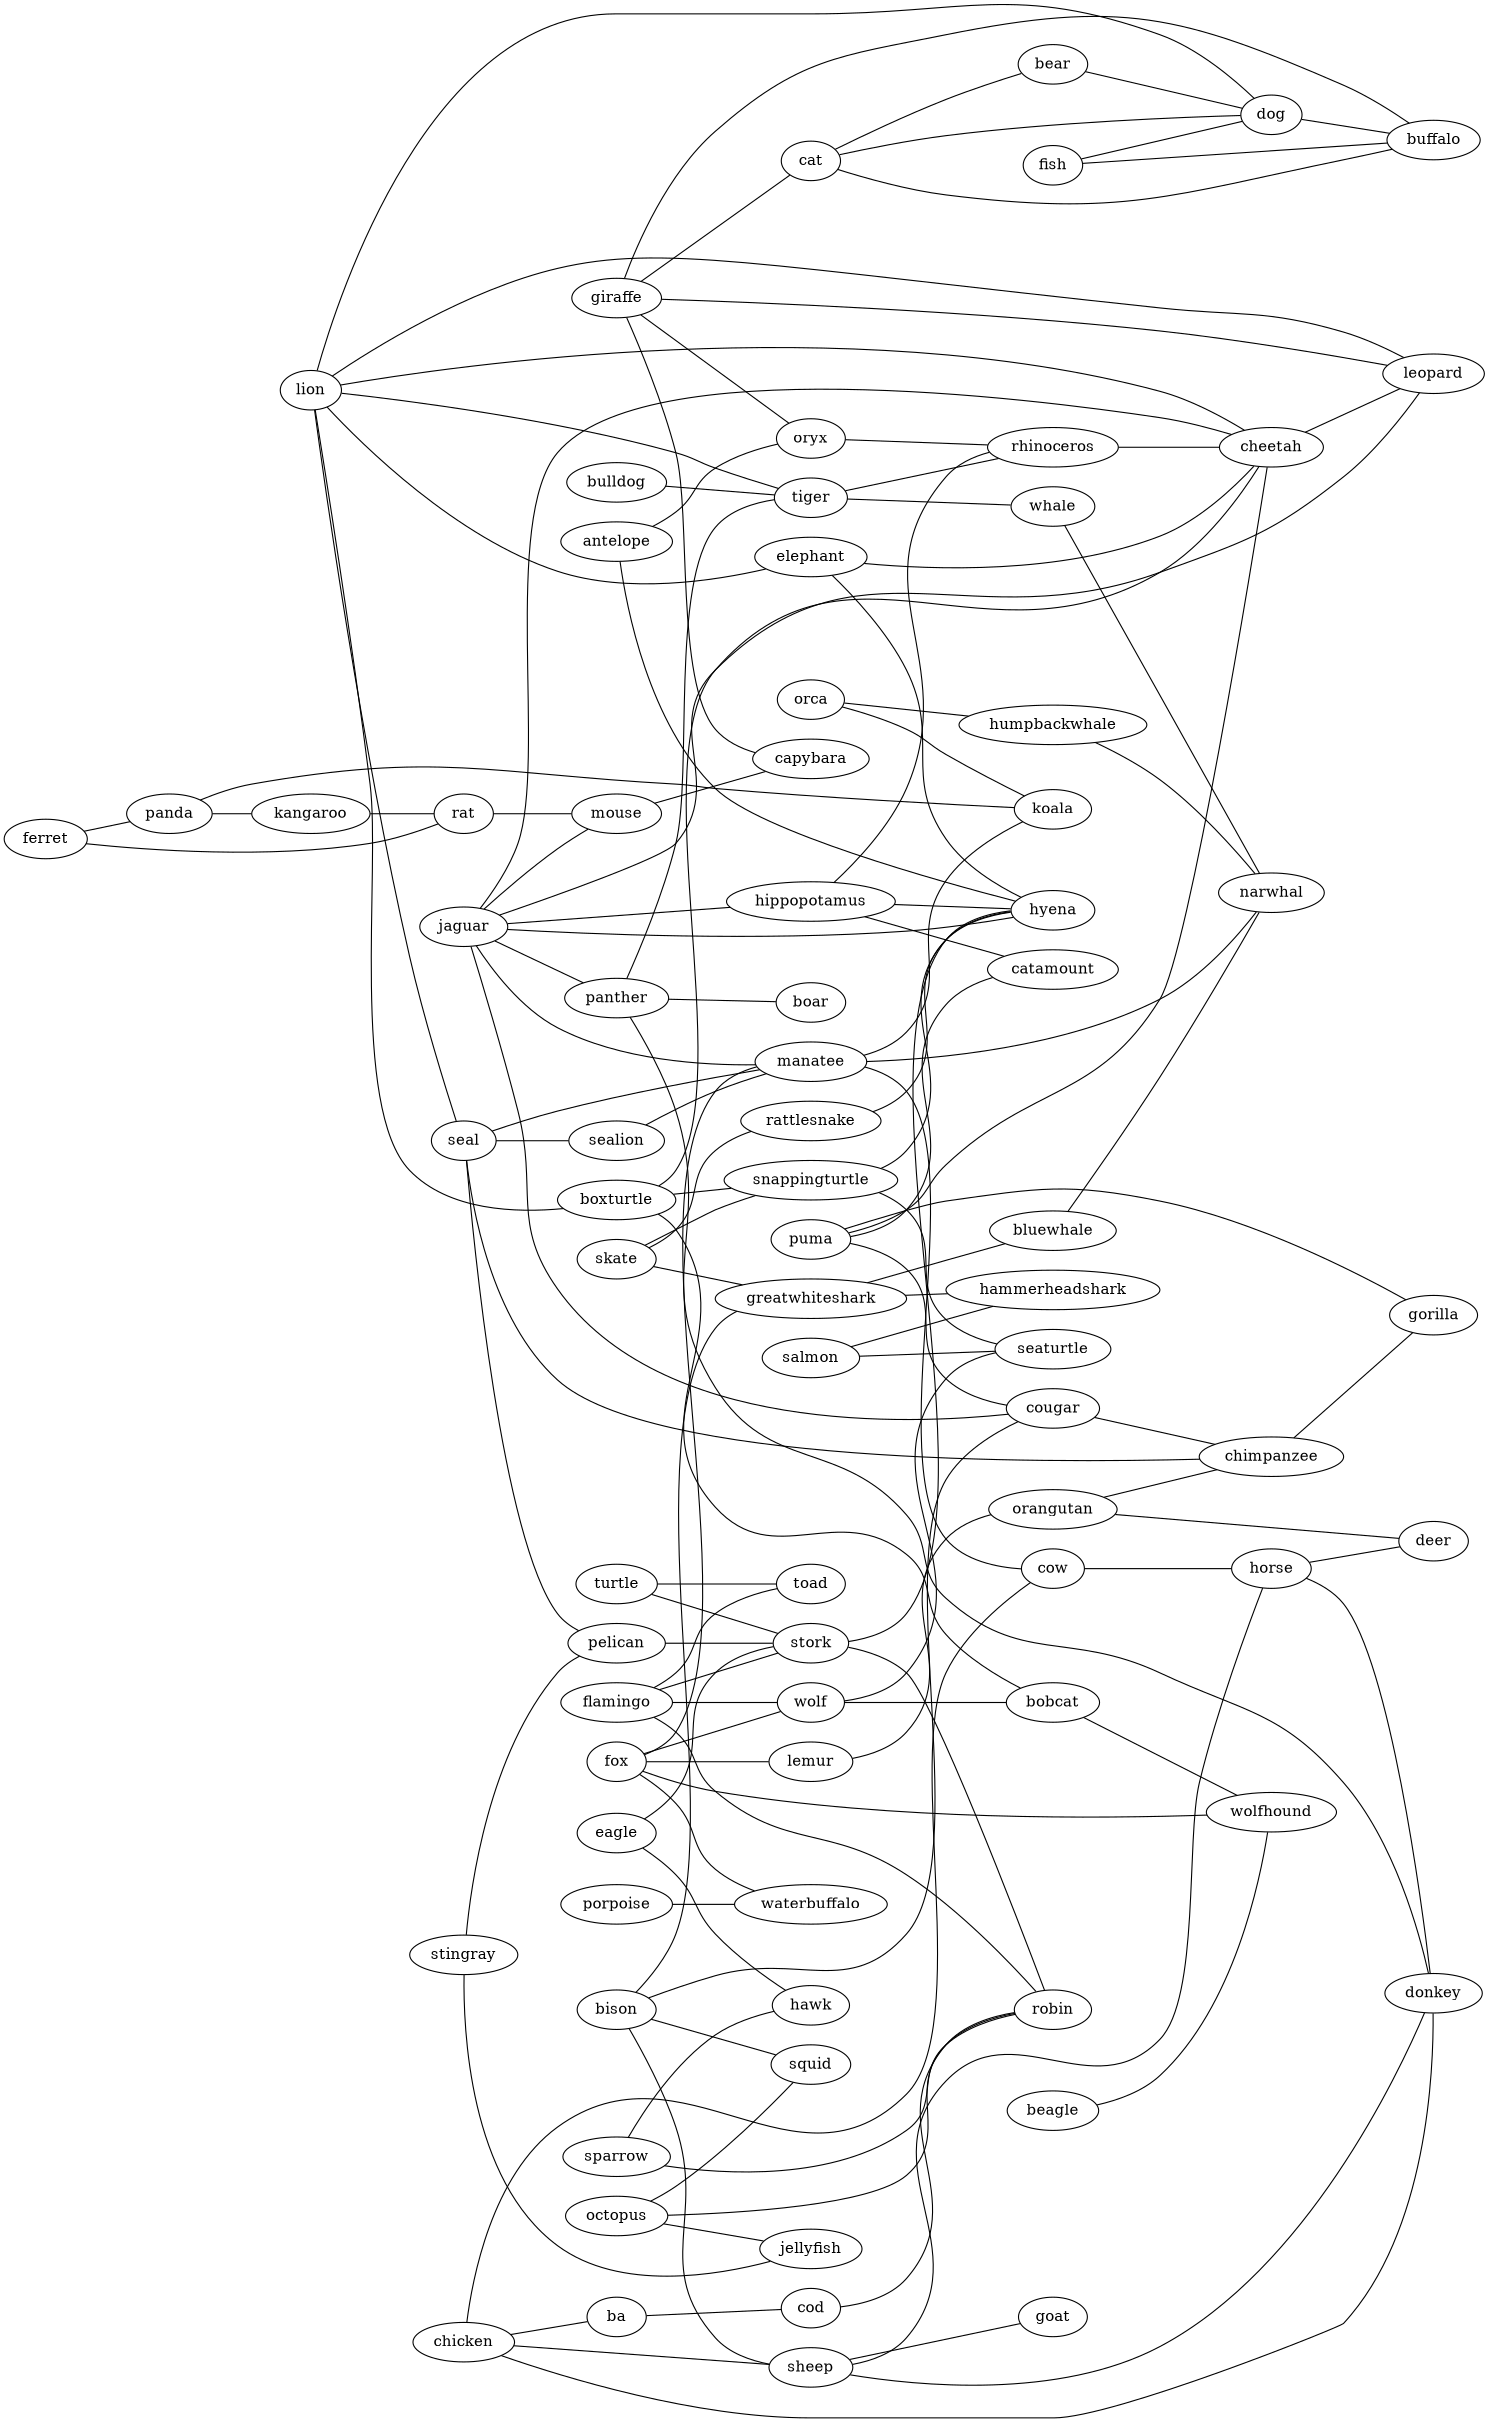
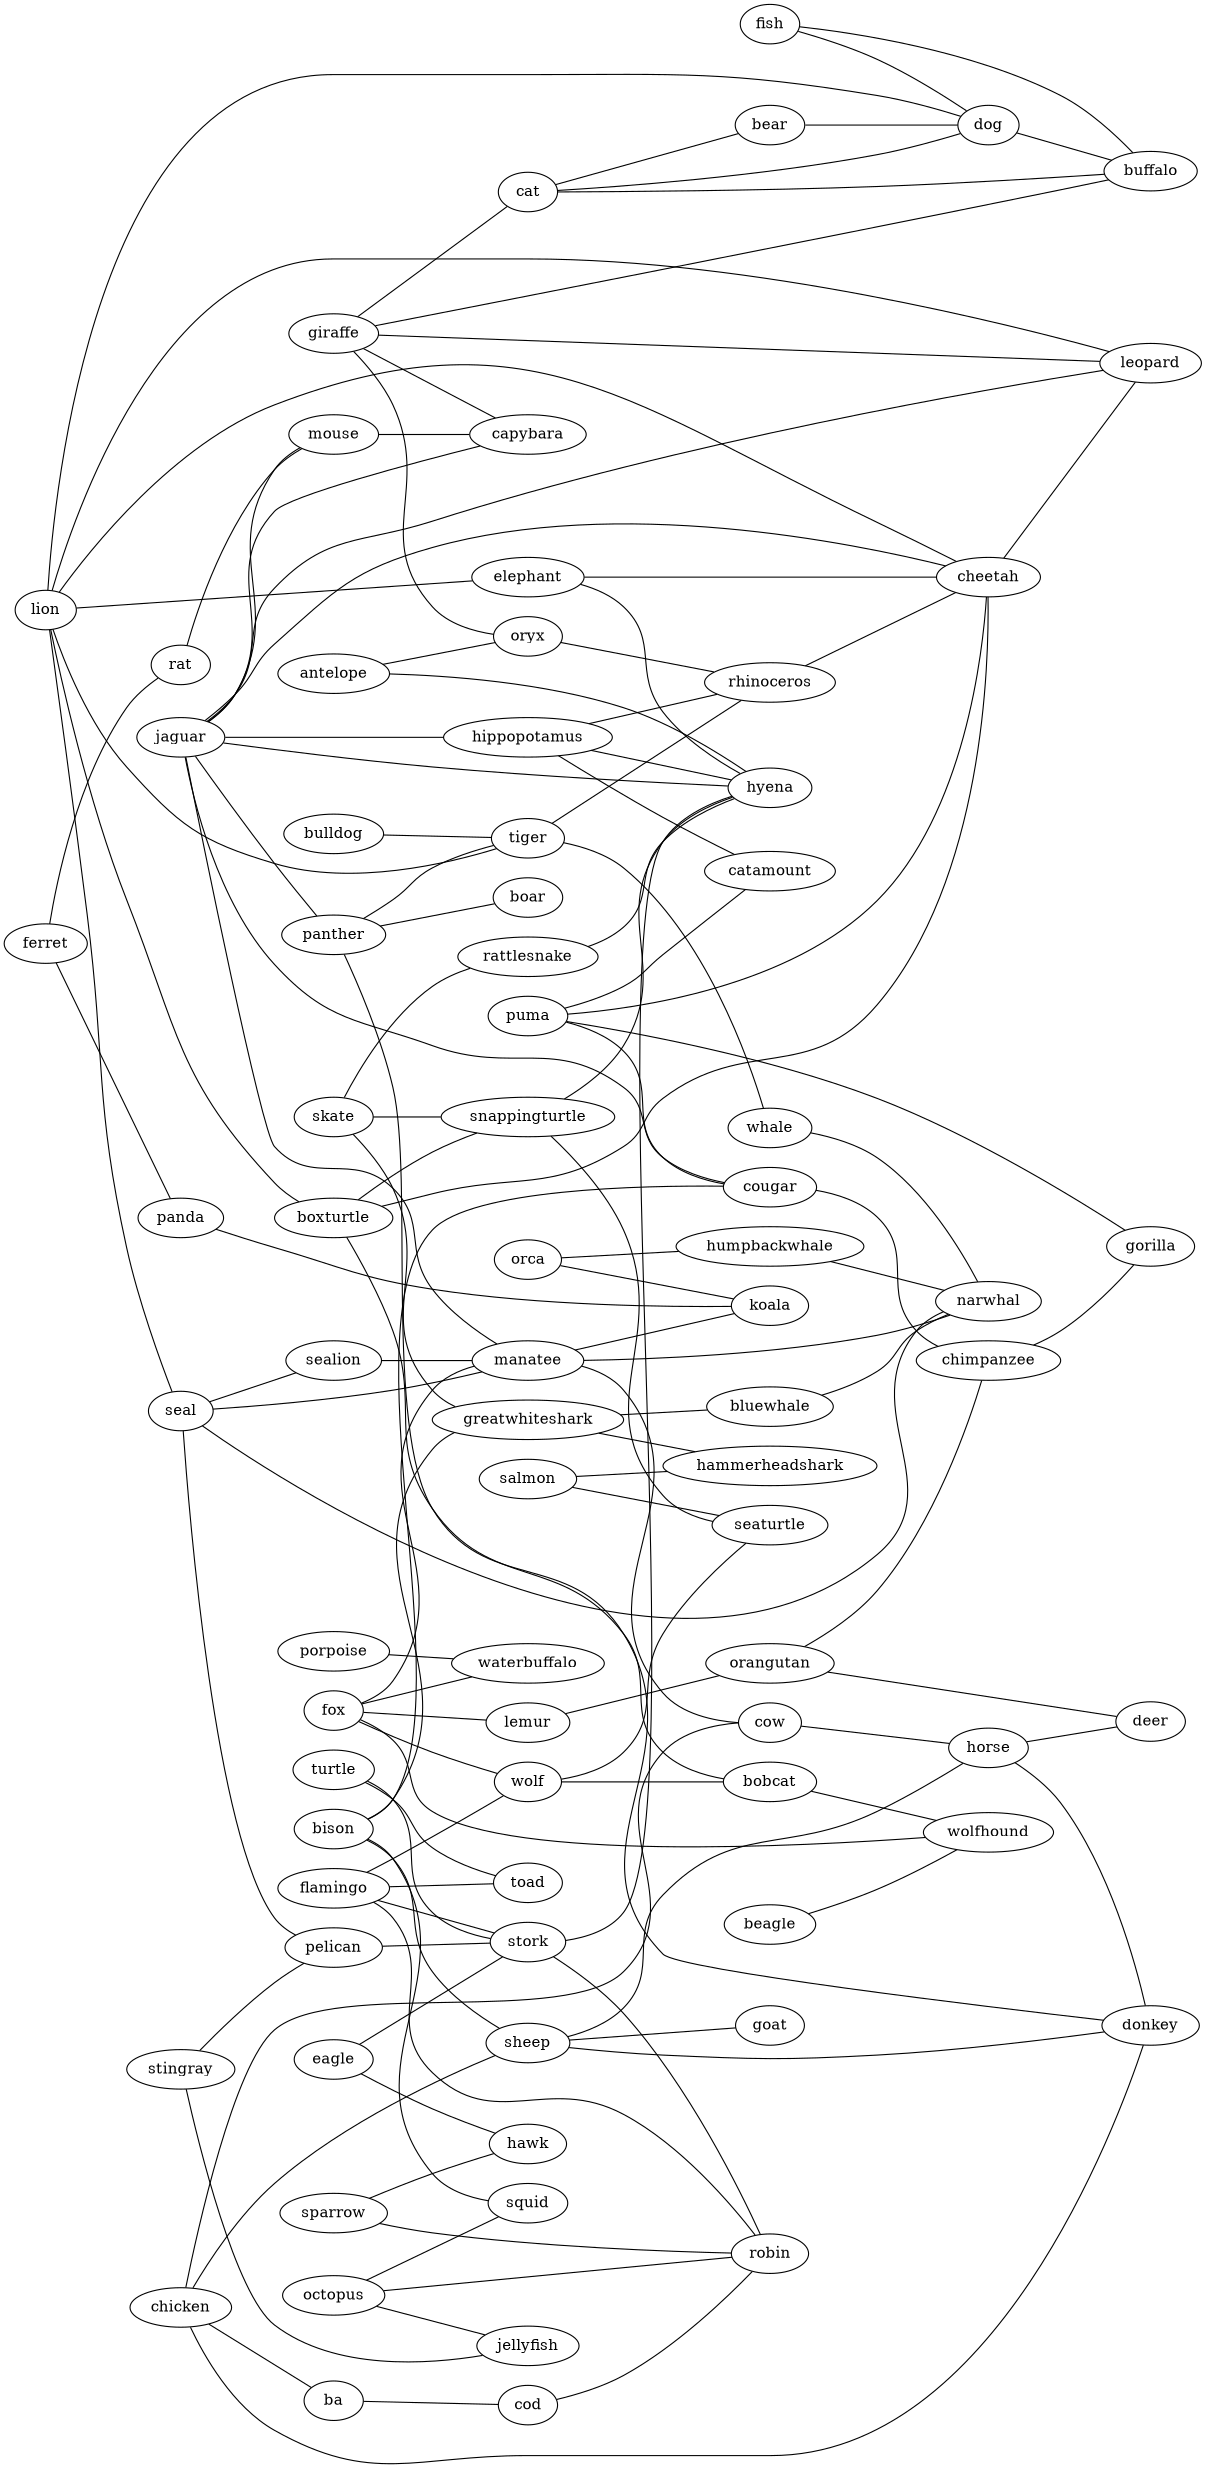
none -> (270, 517)
(311, 814) -> none
(752, 1442) -> (661, 1615)
